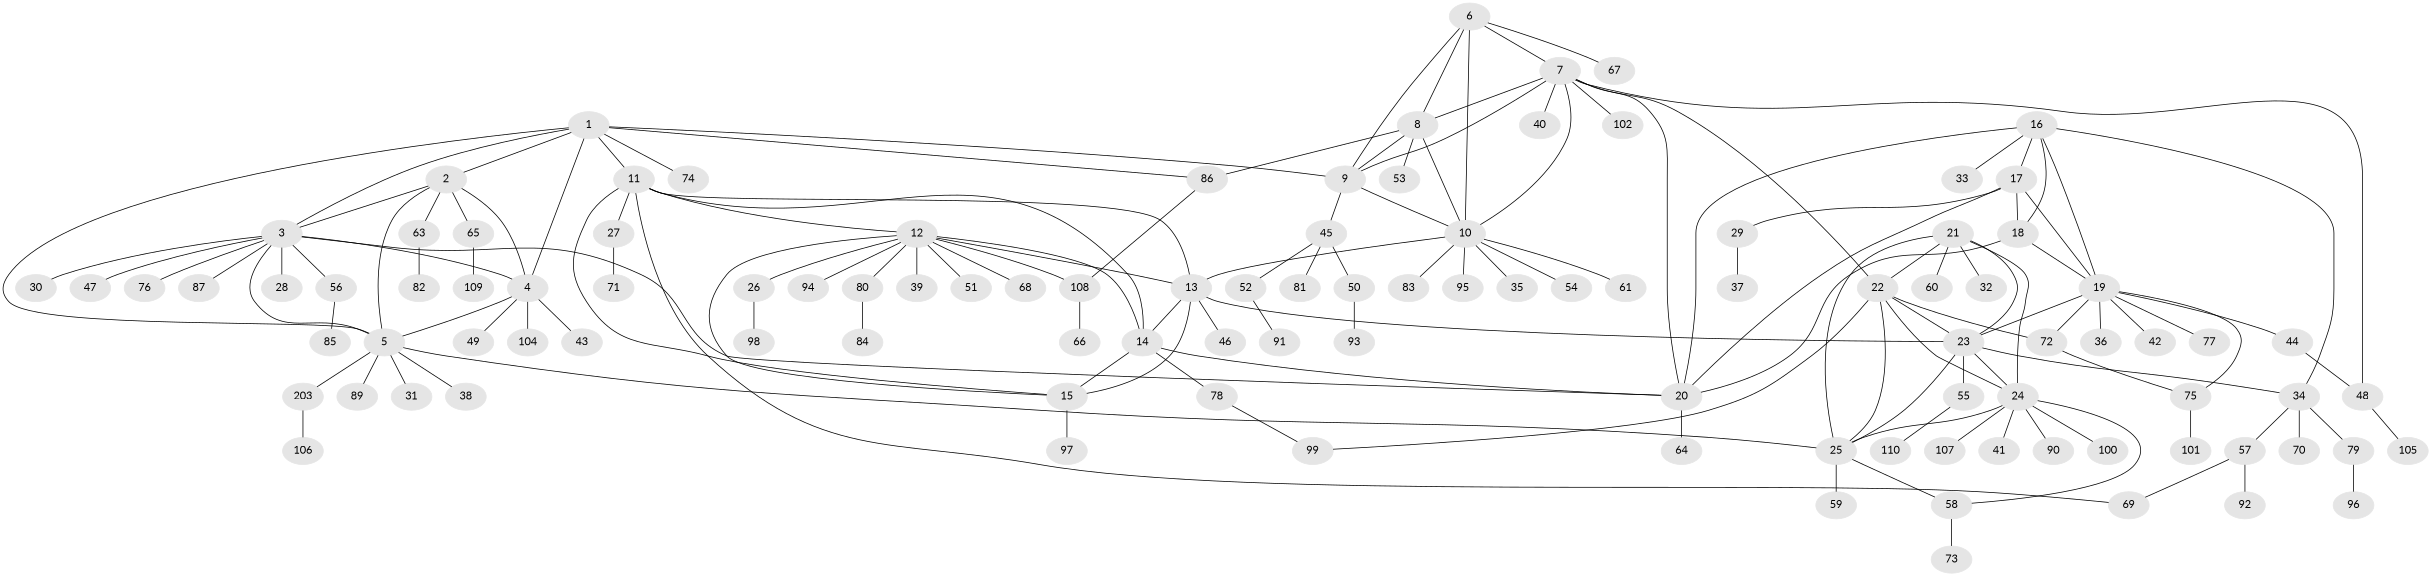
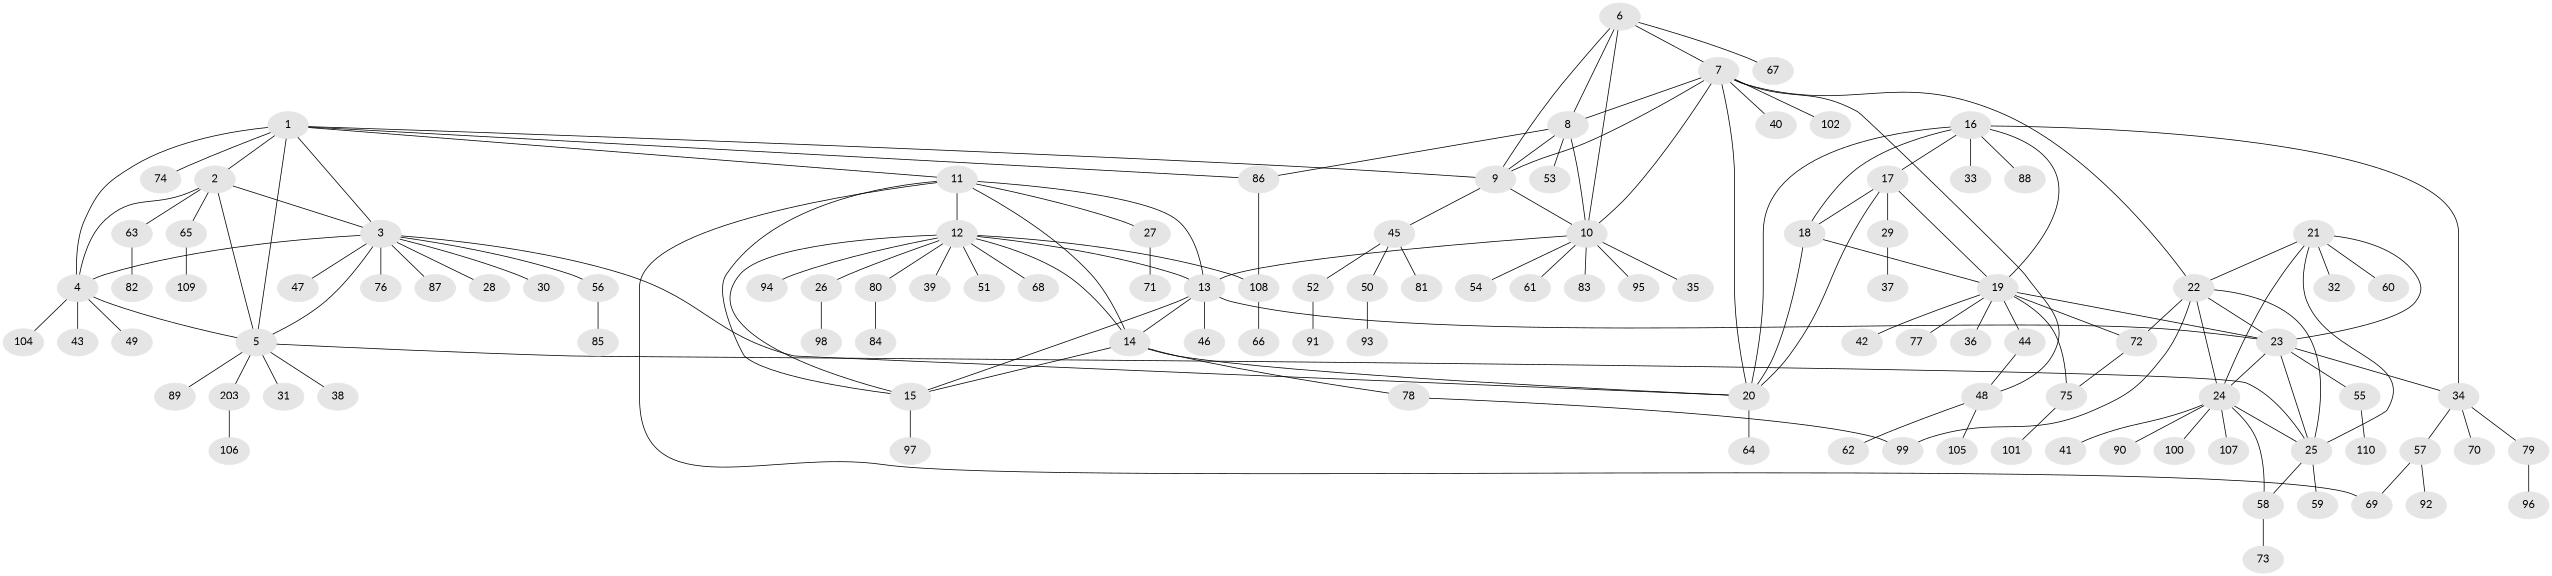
none -> (2025, 179)
none -> (1848, 451)
